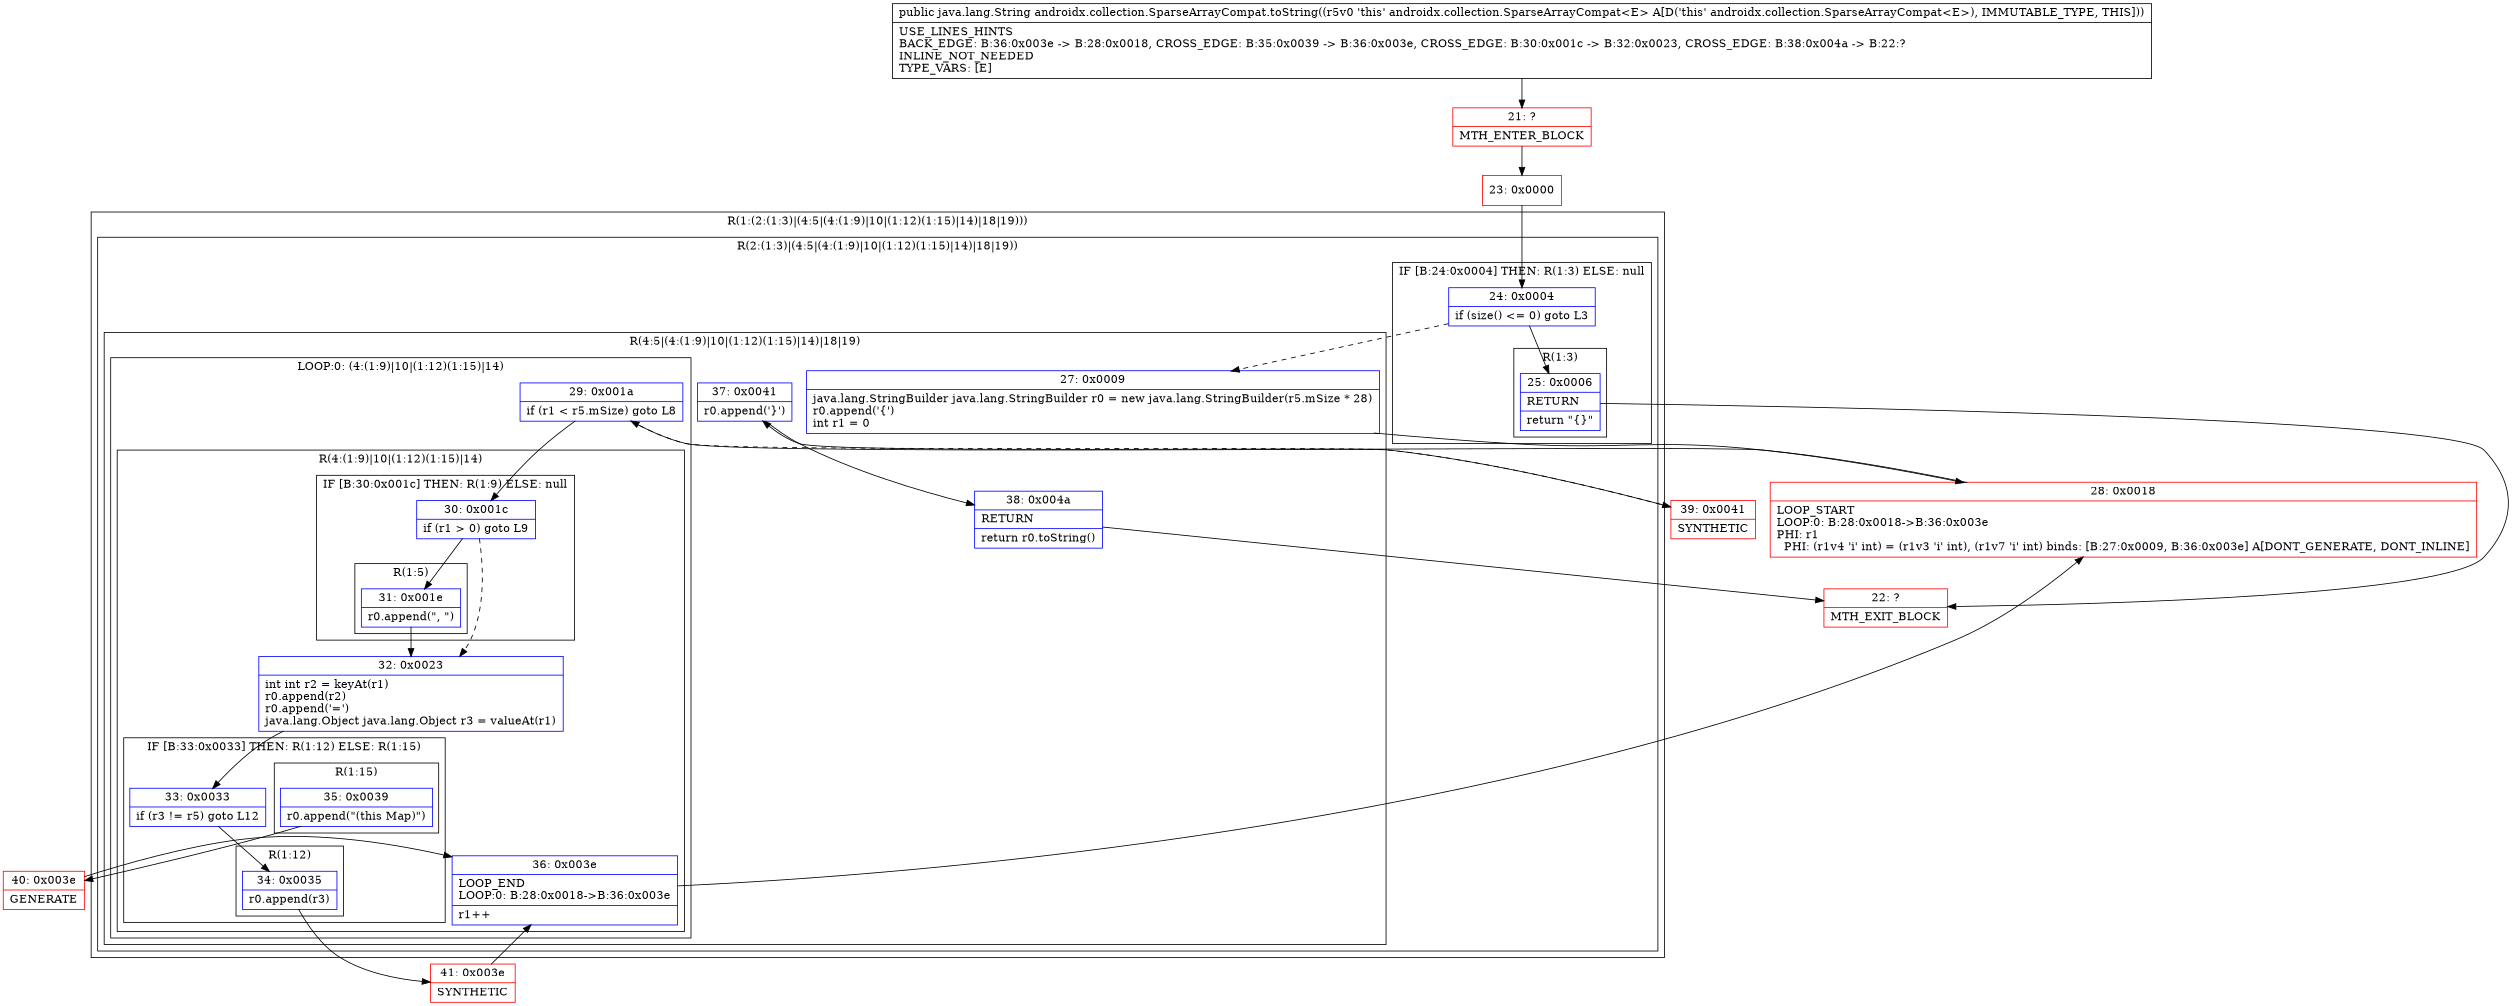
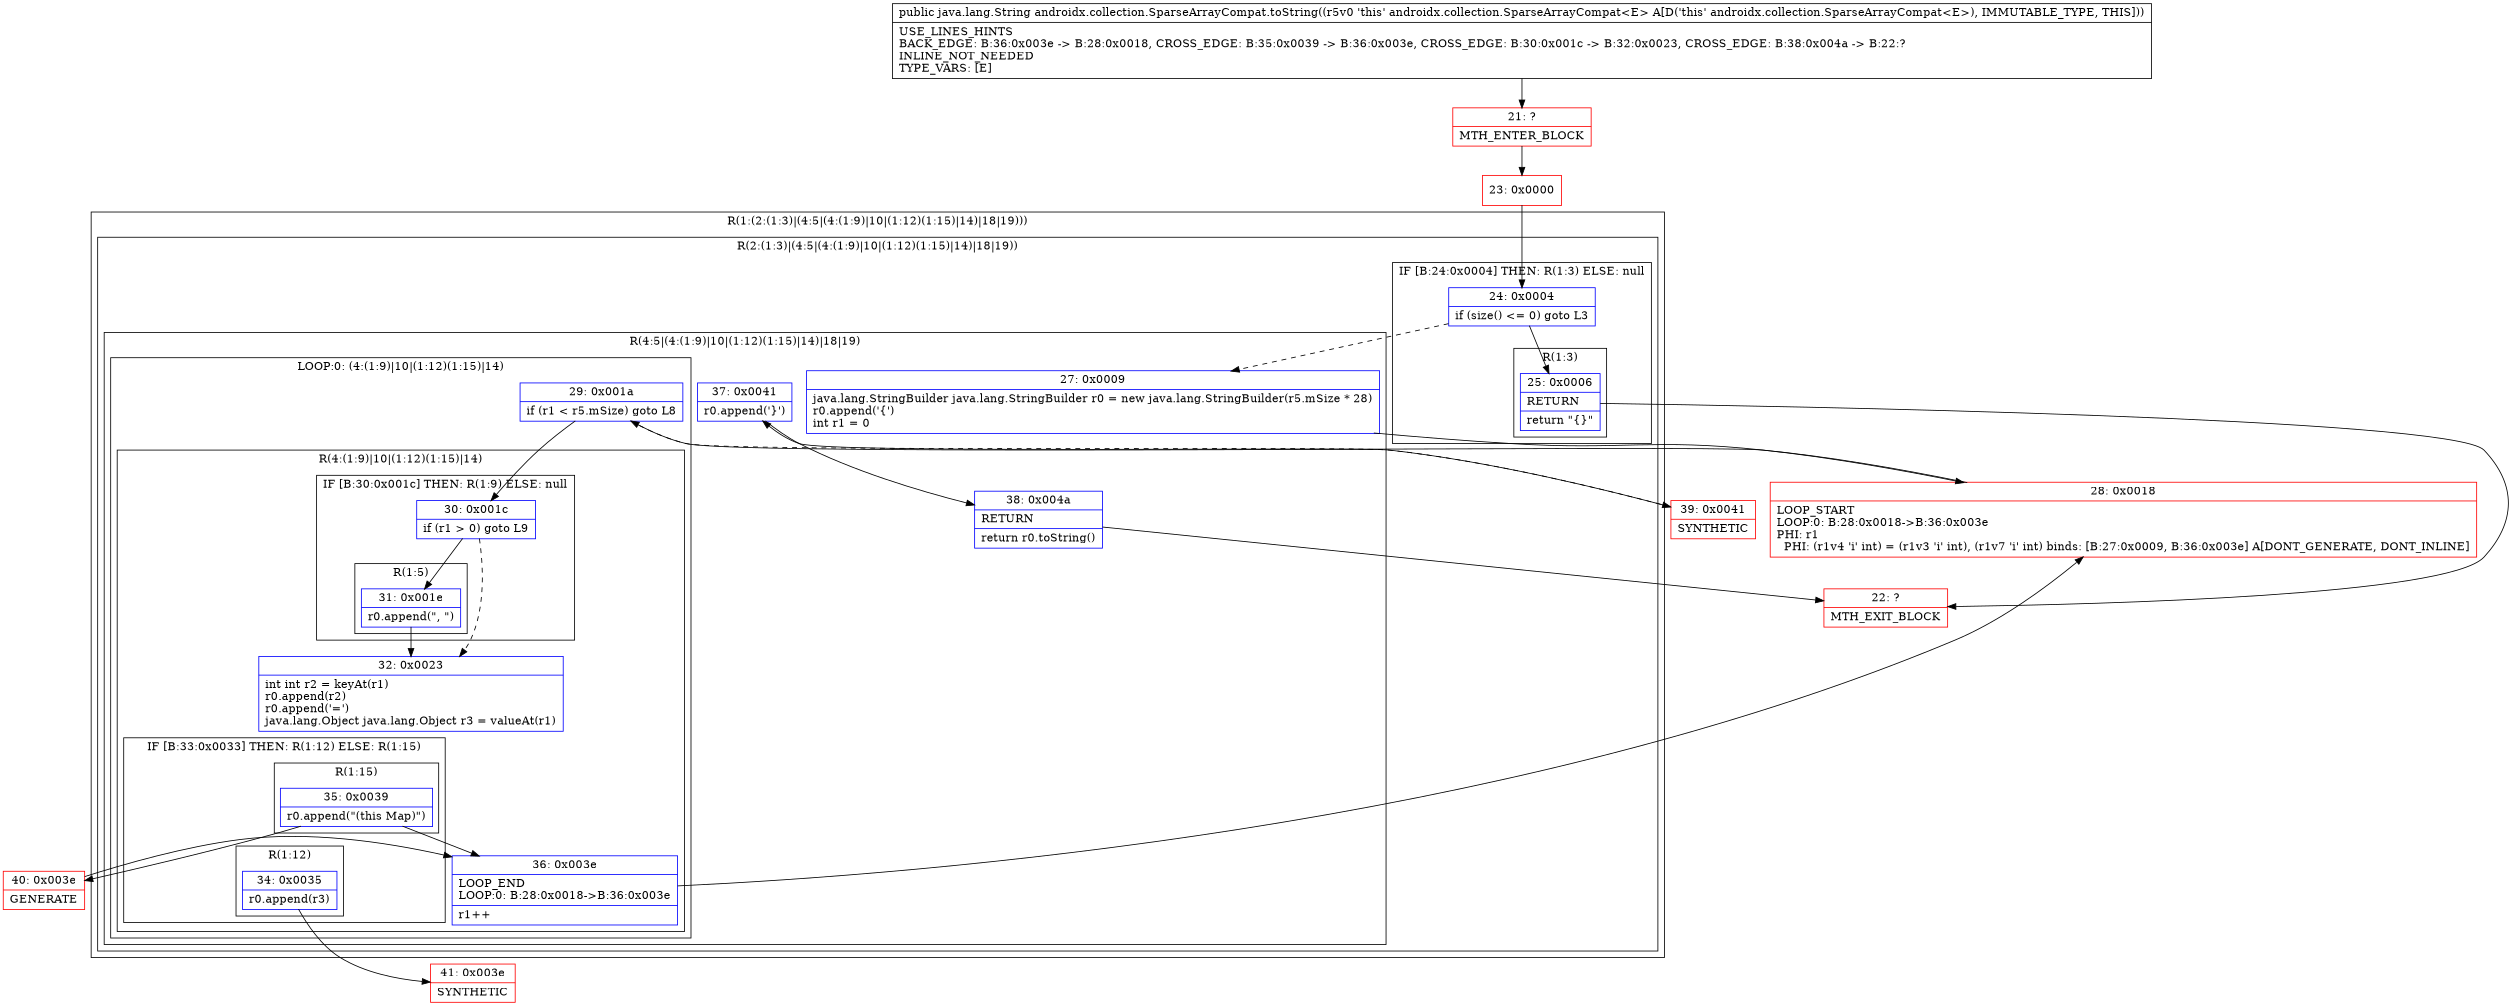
(198, 807) -> none
(508, 947) -> (437, 840)
